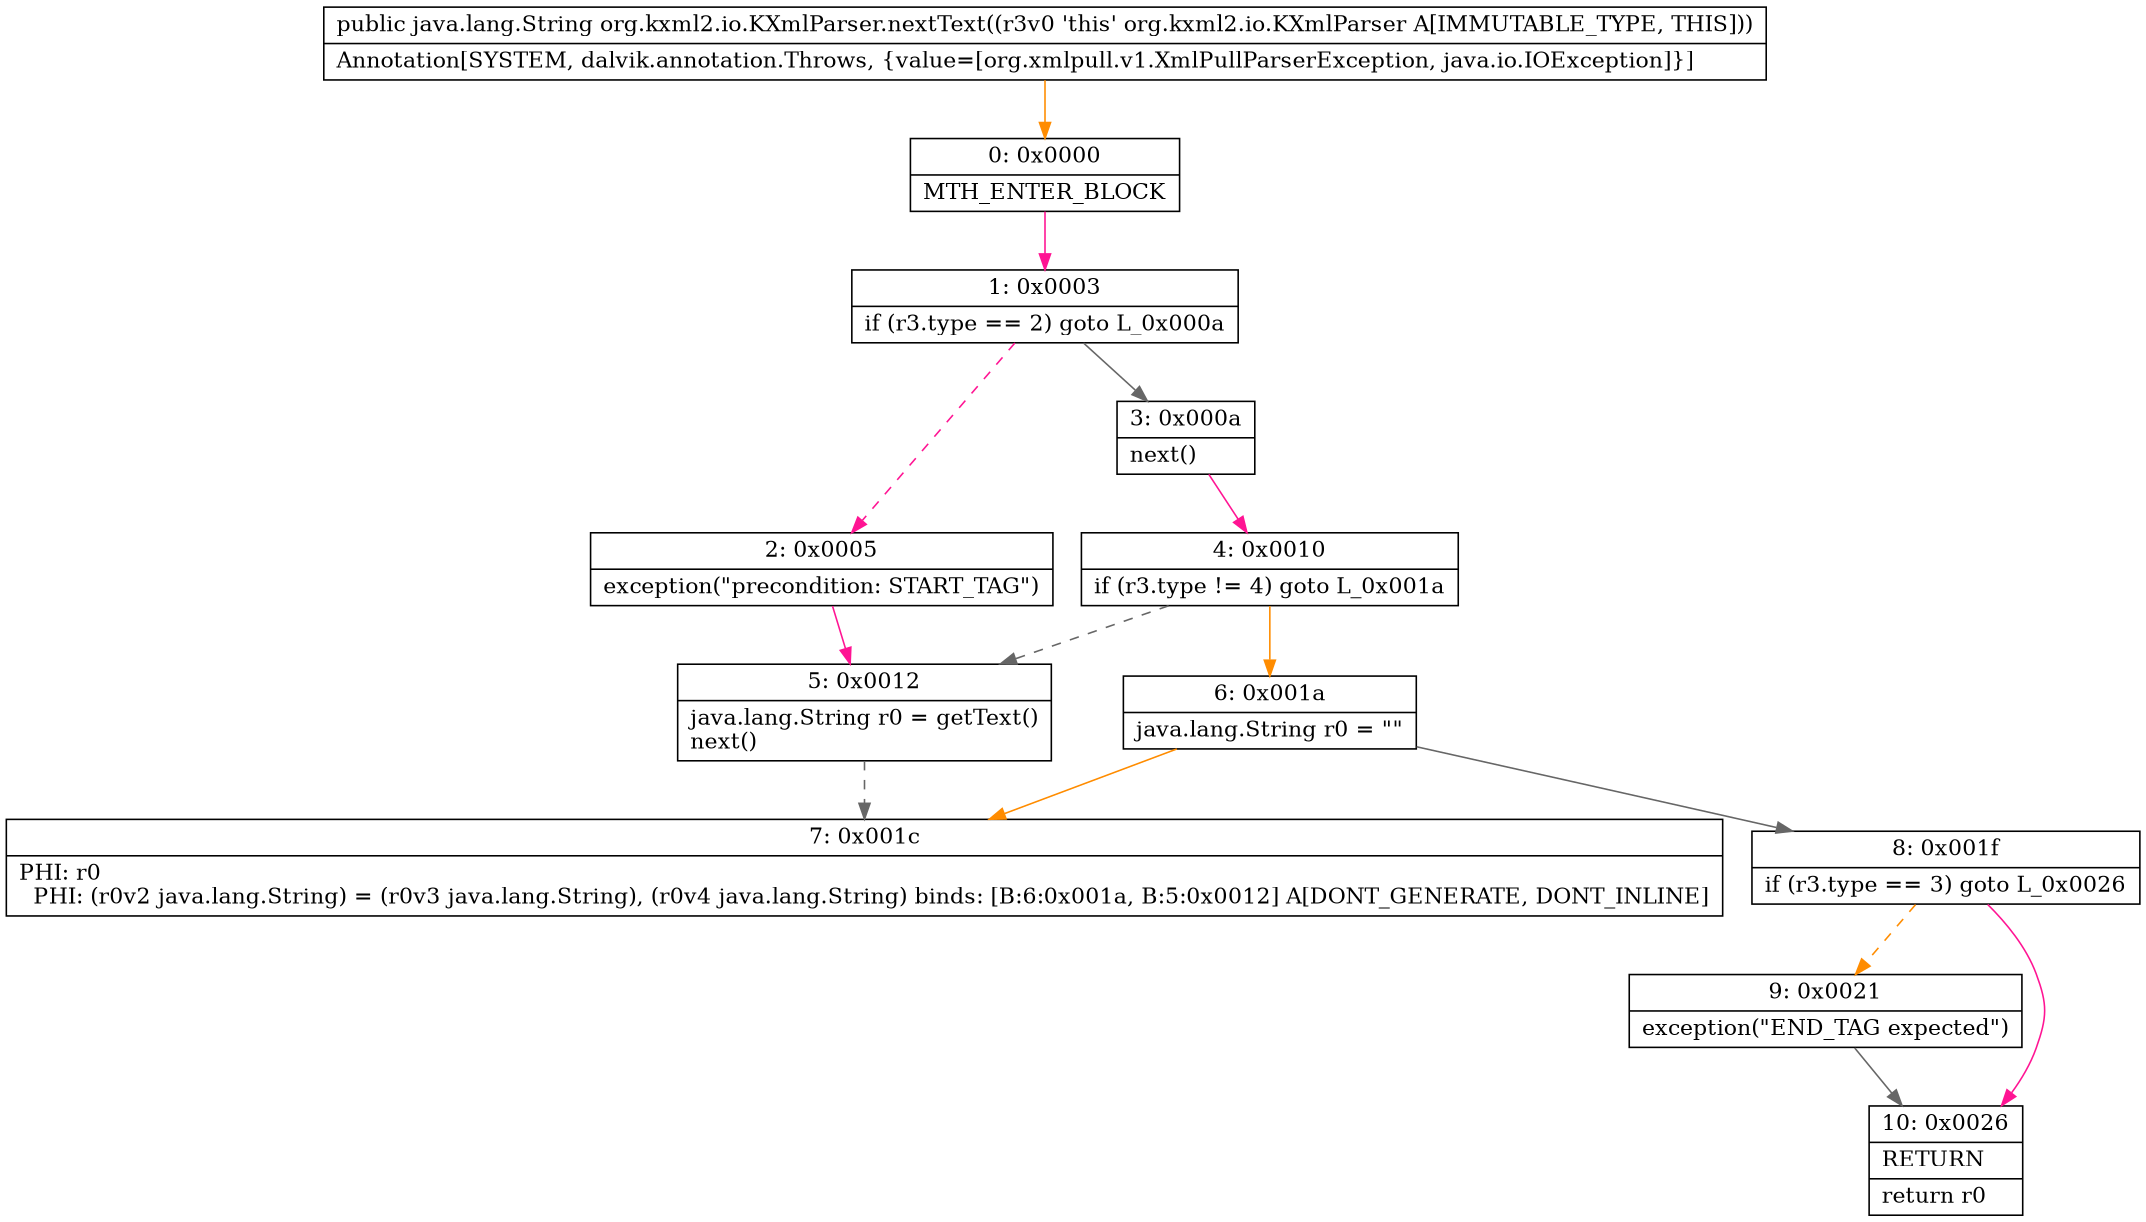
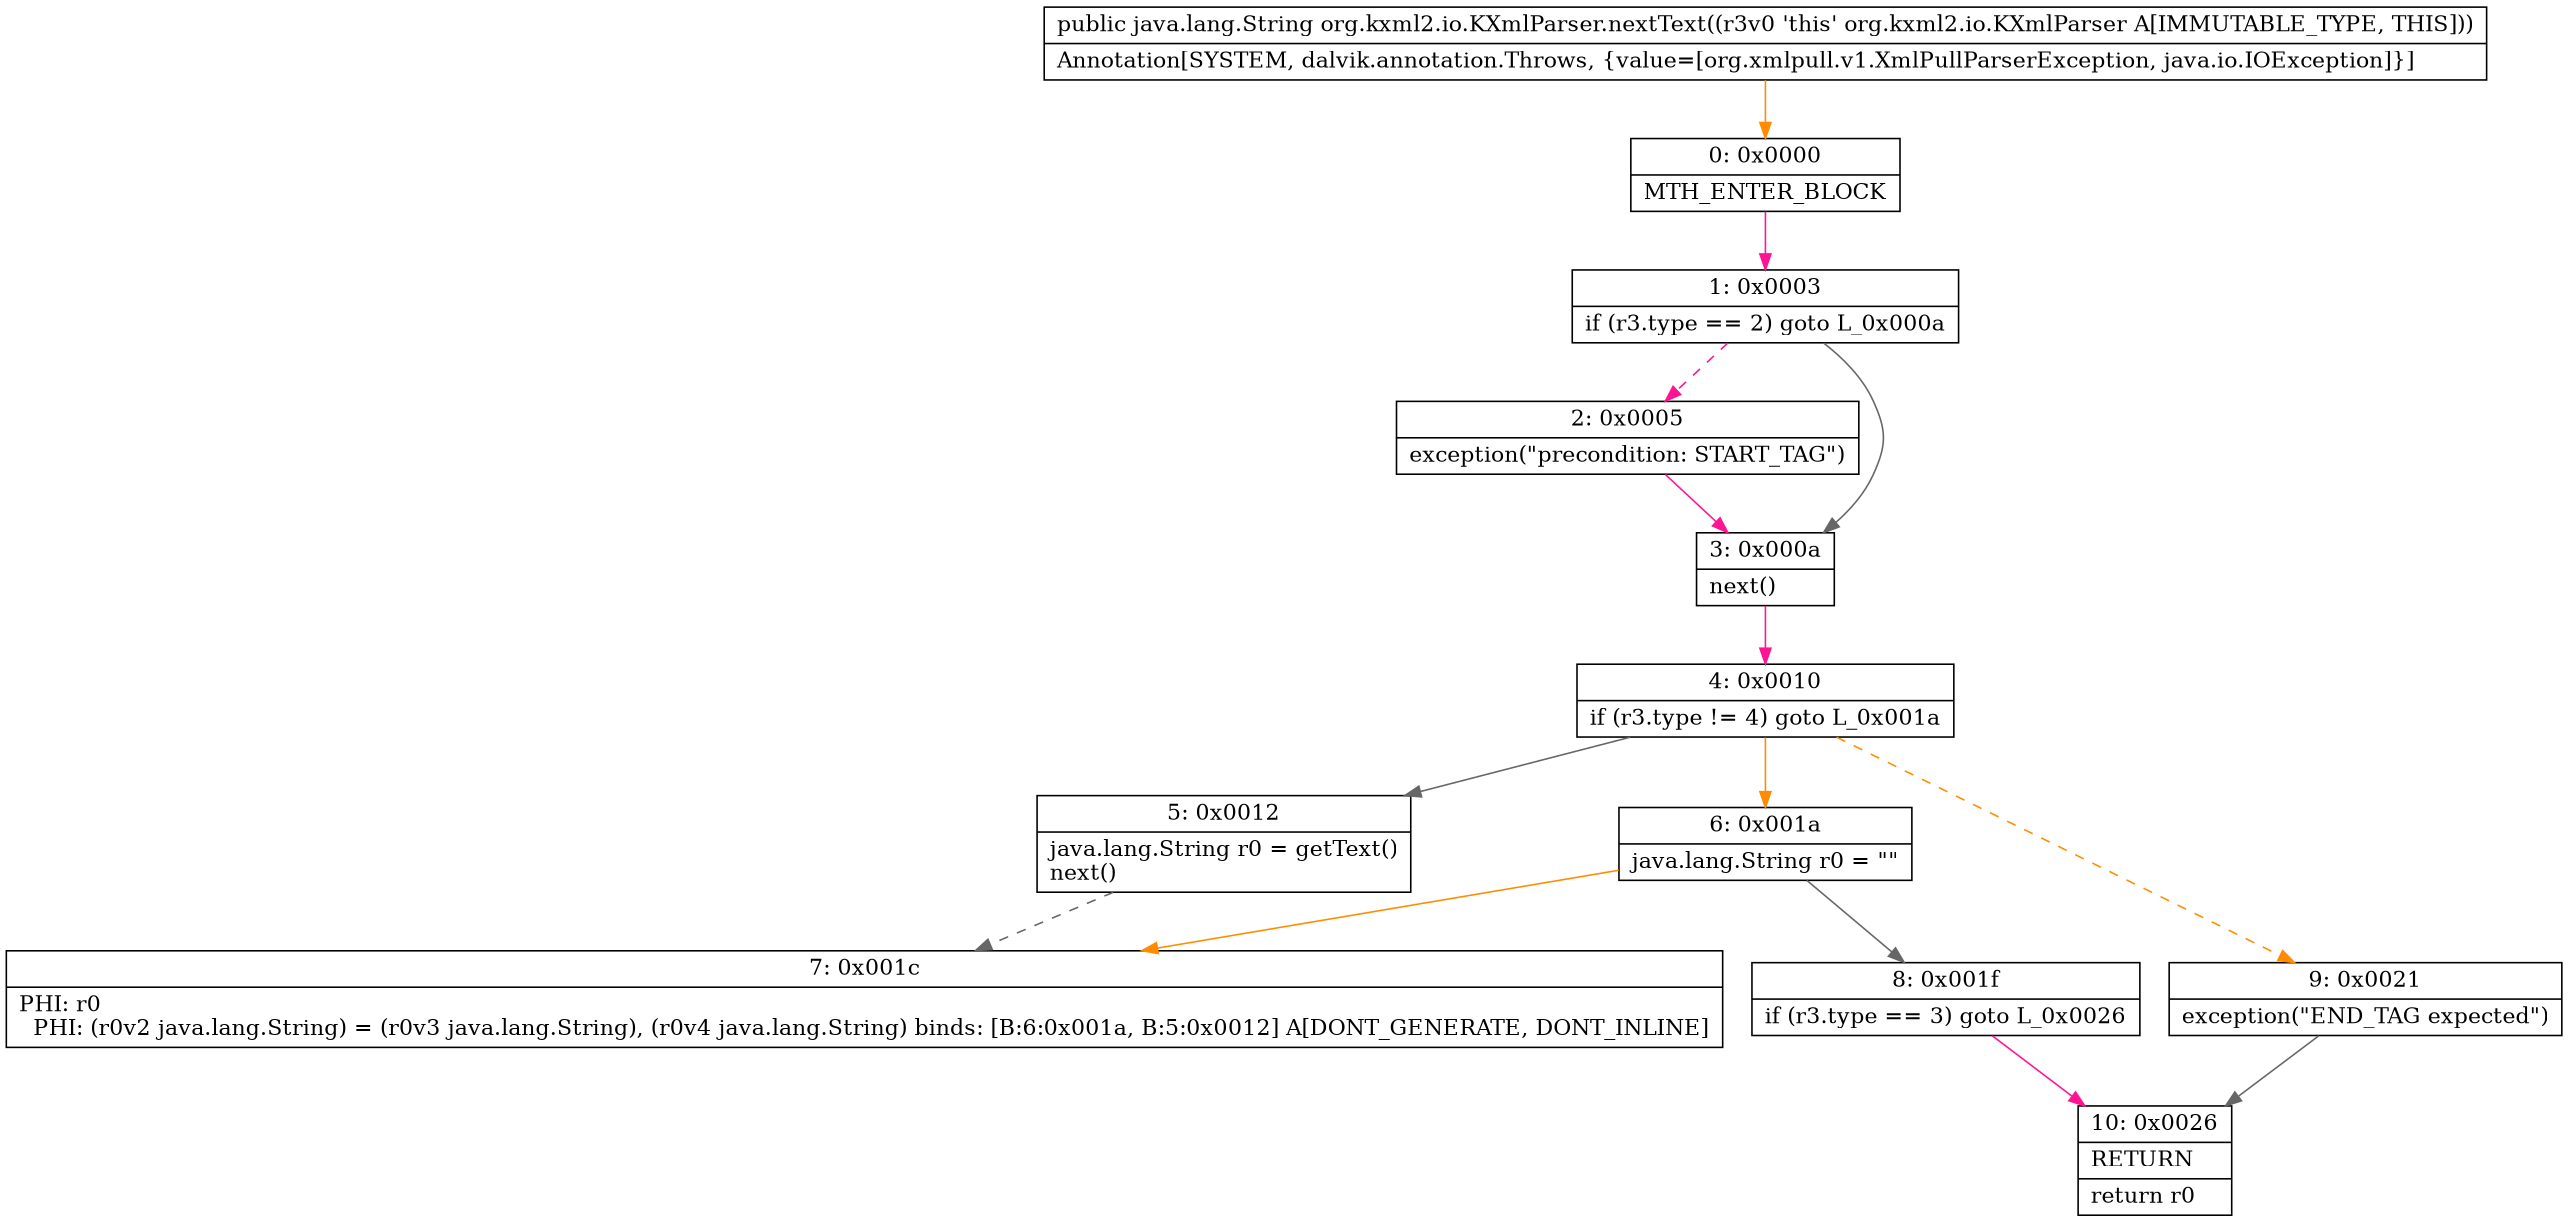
(839, 627) -> (1691, 498)
(1092, 632) -> (1525, 764)
(1891, 933) -> (2058, 846)
